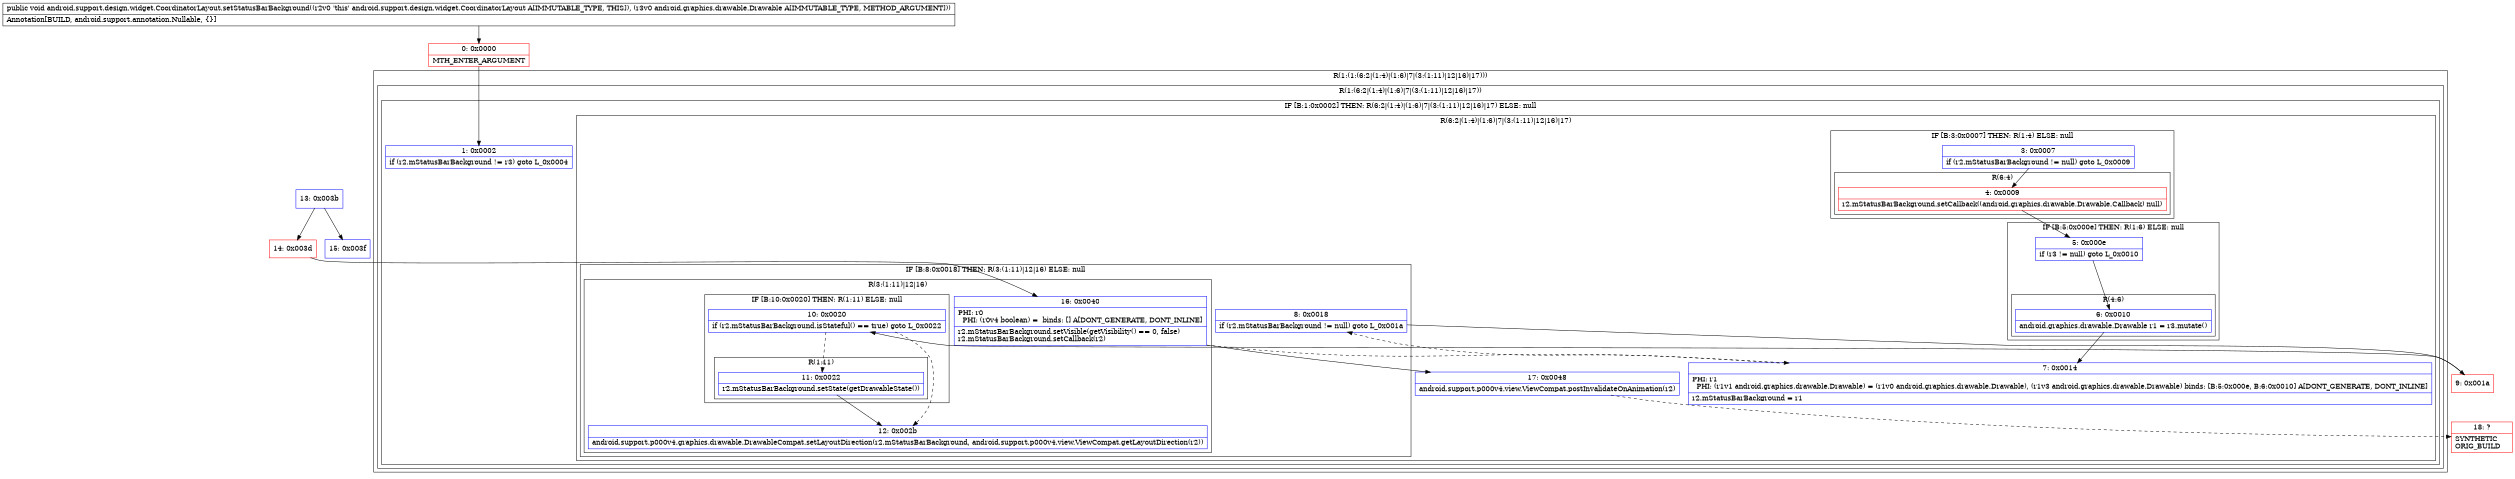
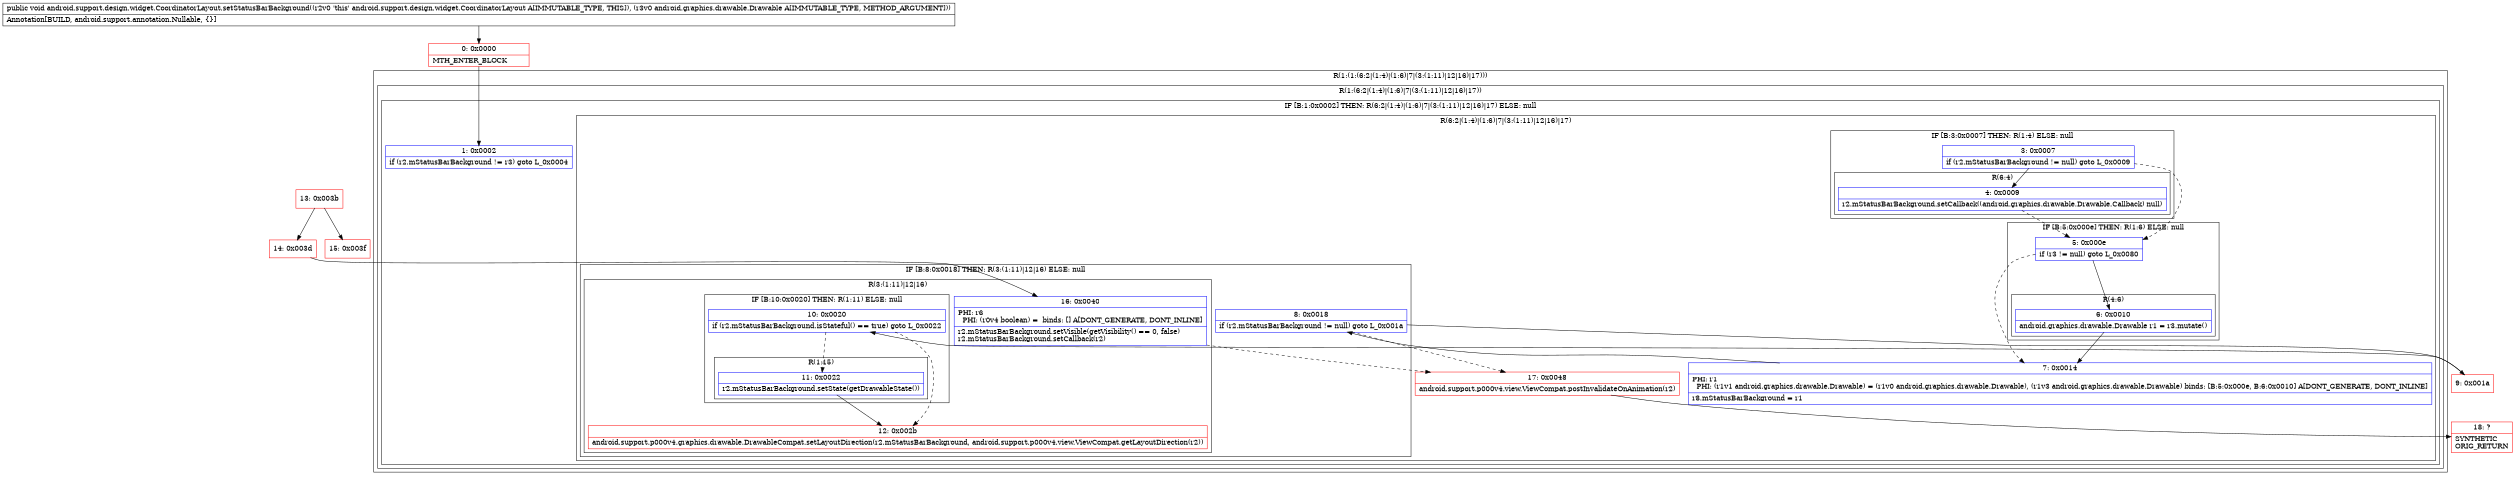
(479, 61) -> (470, 61)
none -> (2181, 192)
(319, 199) -> (319, 199)
(2002, 199) -> (2002, 199)
(2048, 225) -> (2048, 225)
(348, 249) -> (348, 249)
(2089, 254) -> (2089, 254)
(972, 313) -> (972, 313)
none -> (1426, 352)
(1469, 352) -> (1565, 355)
(1466, 356) -> (1995, 299)
(1316, 360) -> (1316, 360)
(821, 363) -> (821, 363)
(1547, 384) -> (1547, 384)
(1748, 398) -> (1748, 398)
(2028, 427) -> (2028, 427)
(898, 437) -> (898, 437)
(2478, 446) -> (2482, 446)
